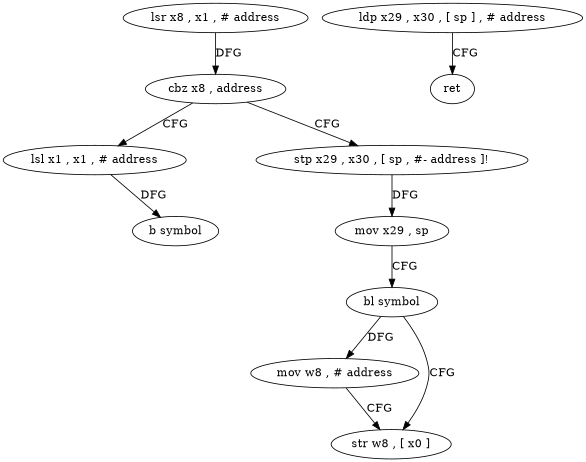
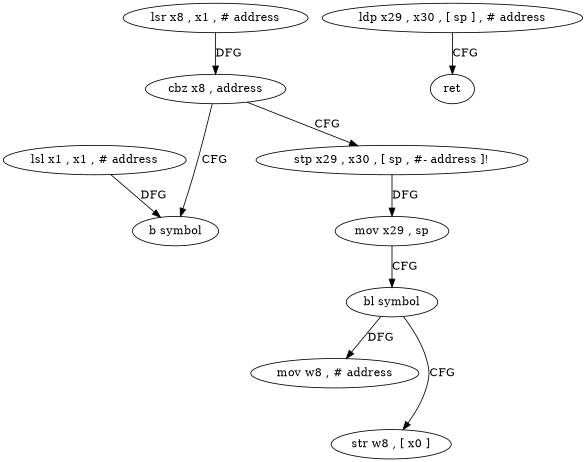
(159, 122) -> (199, 156)
(360, 406) -> none
